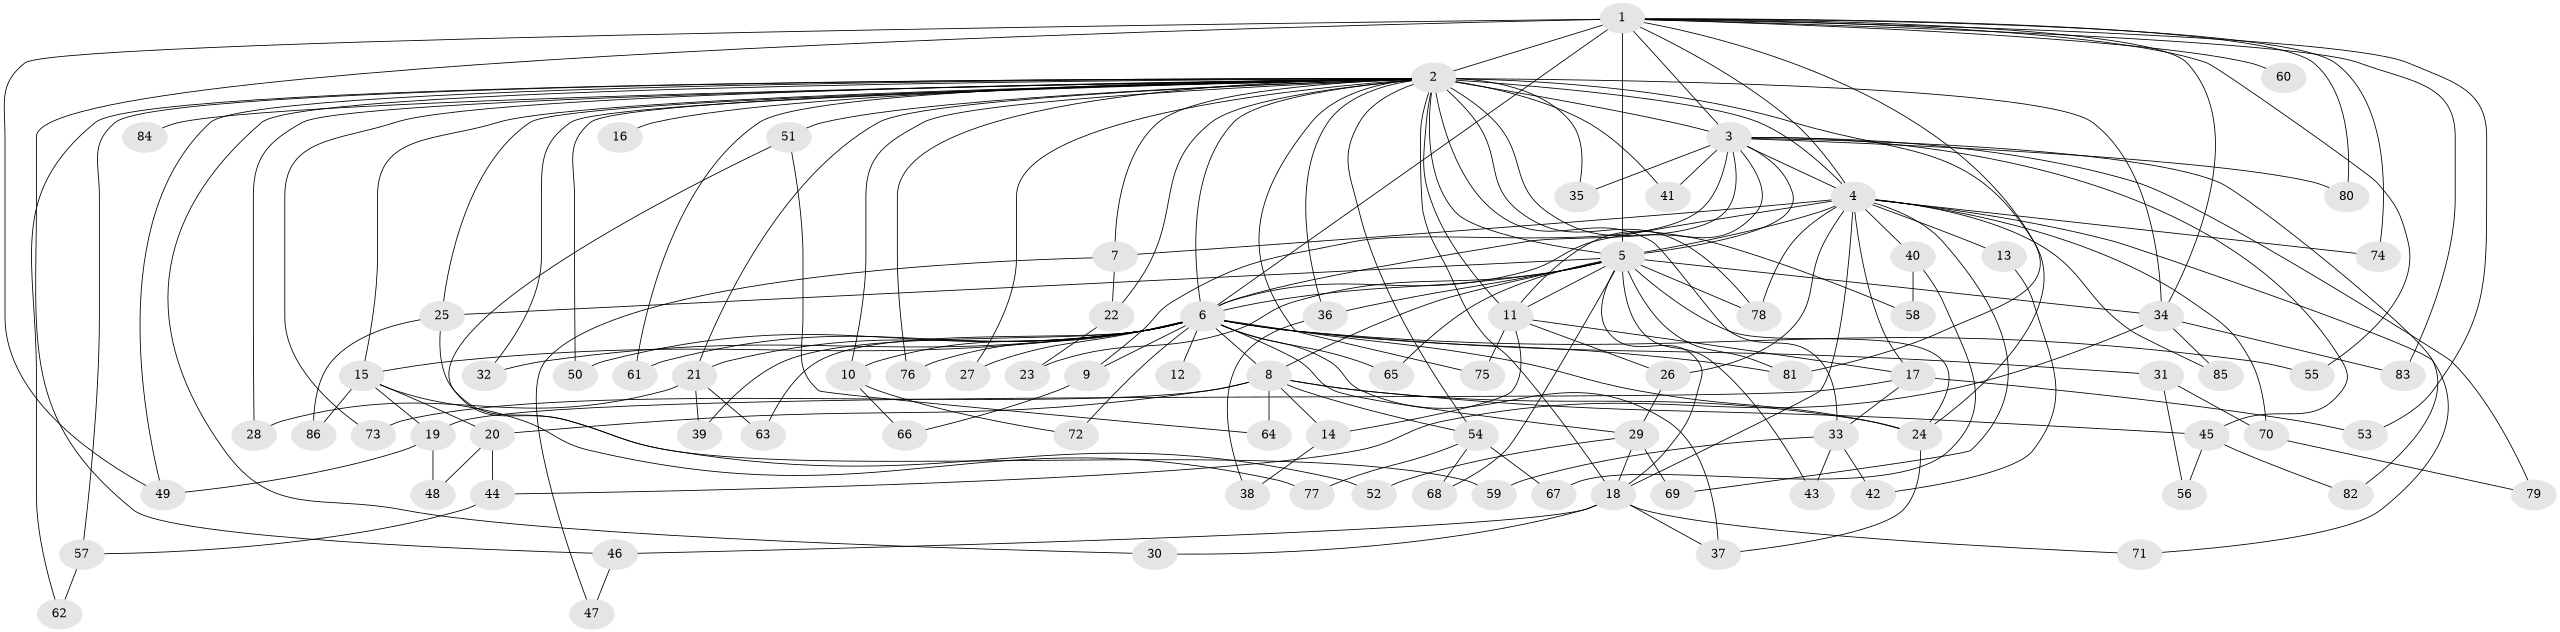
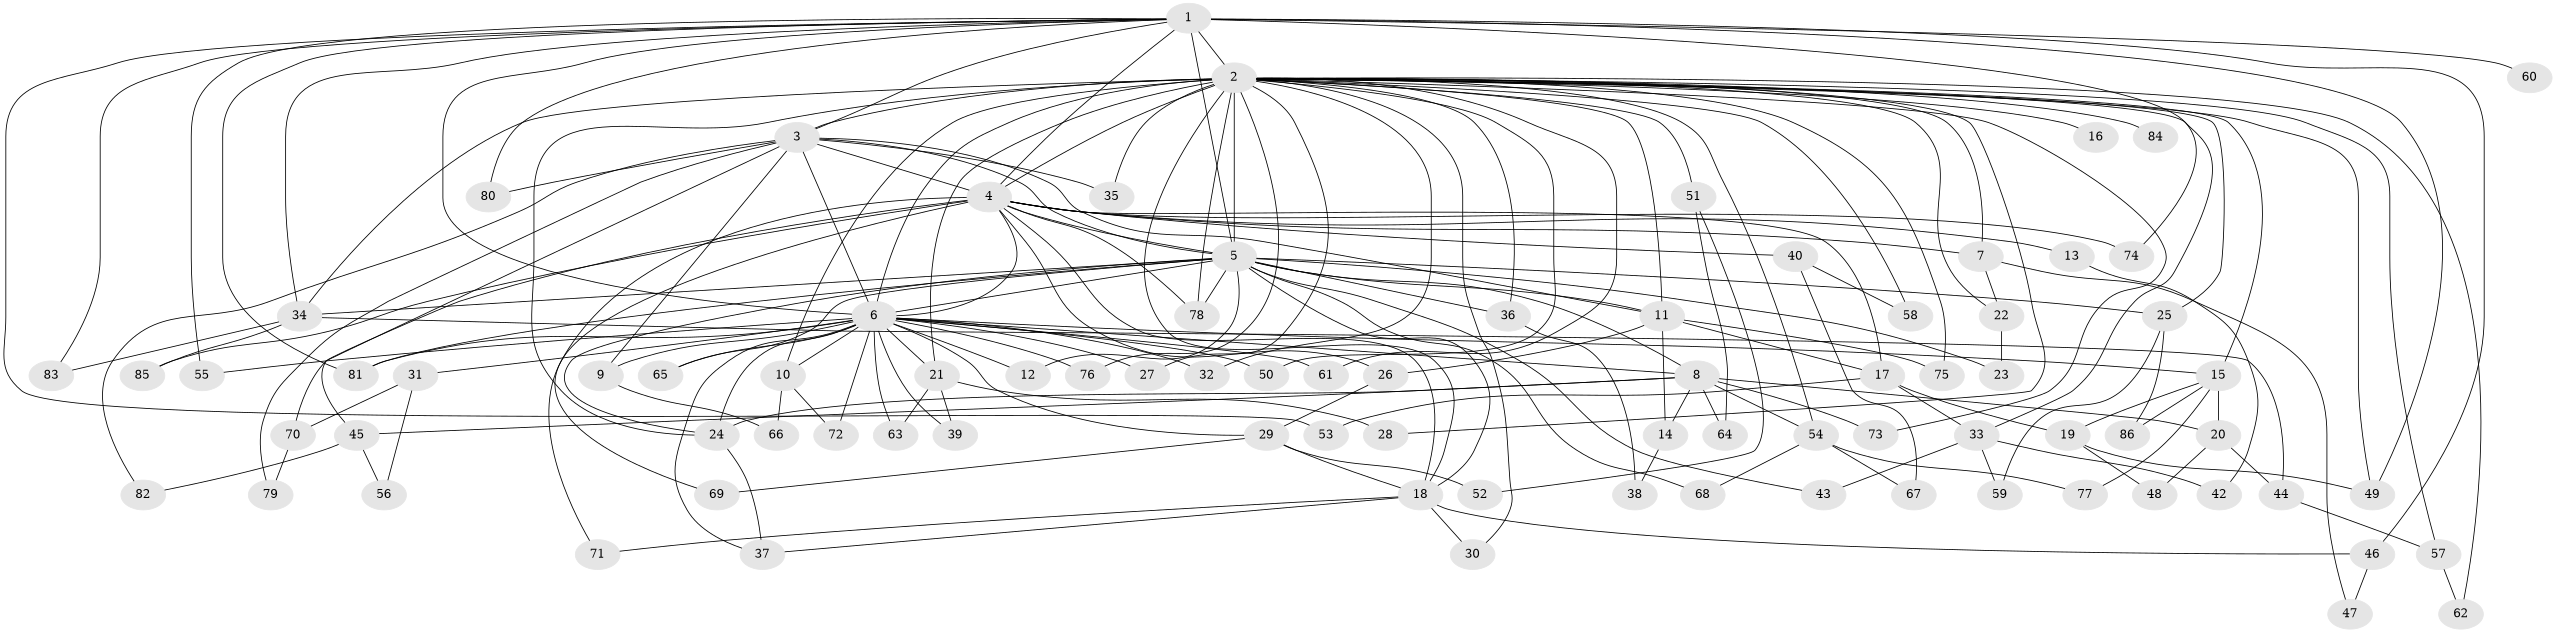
(1668, 197) -> none
none -> (1170, 359)
